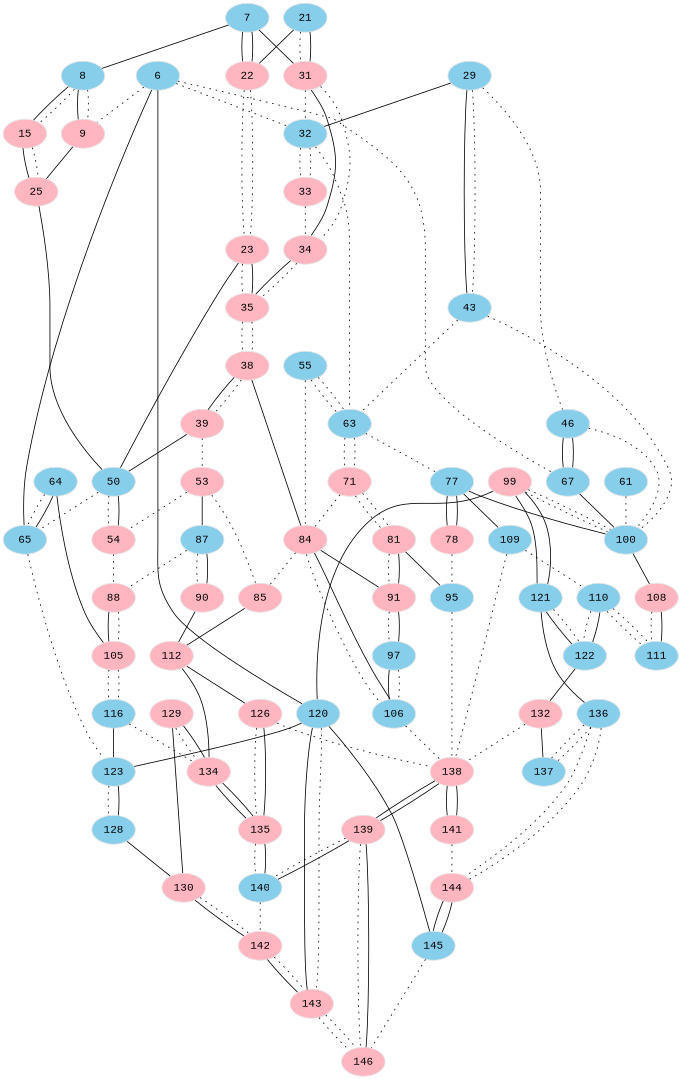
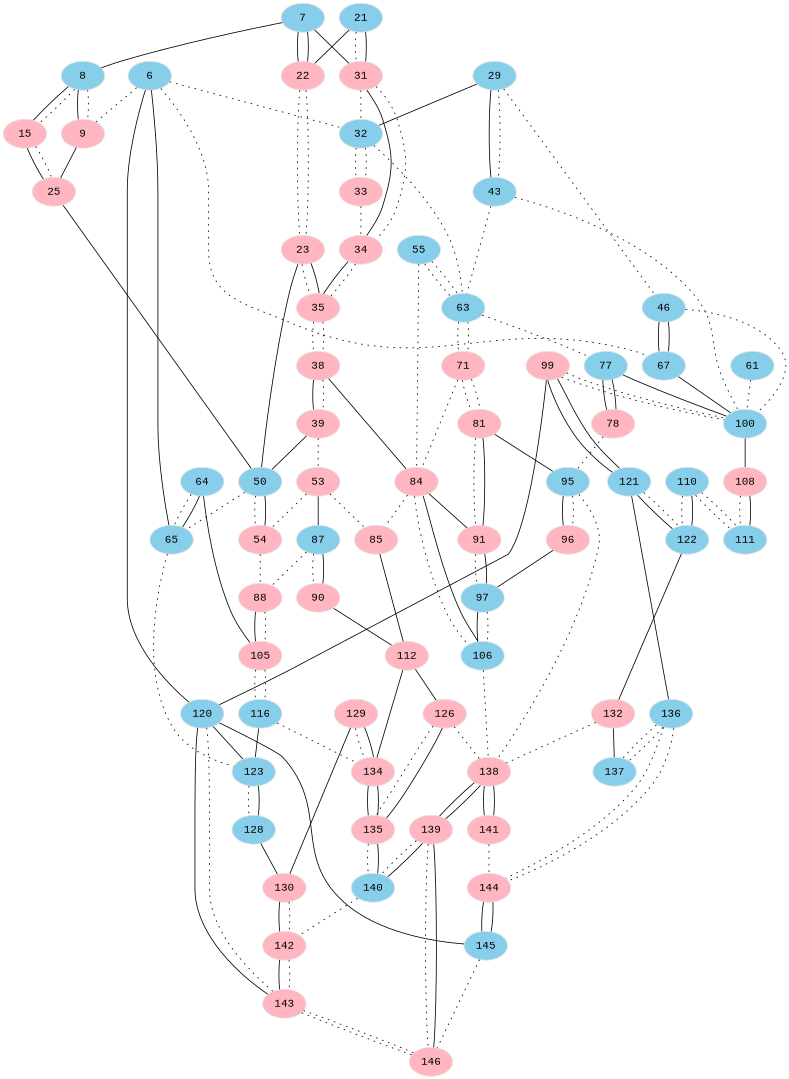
(510, 540) -> none
none -> (568, 540)
